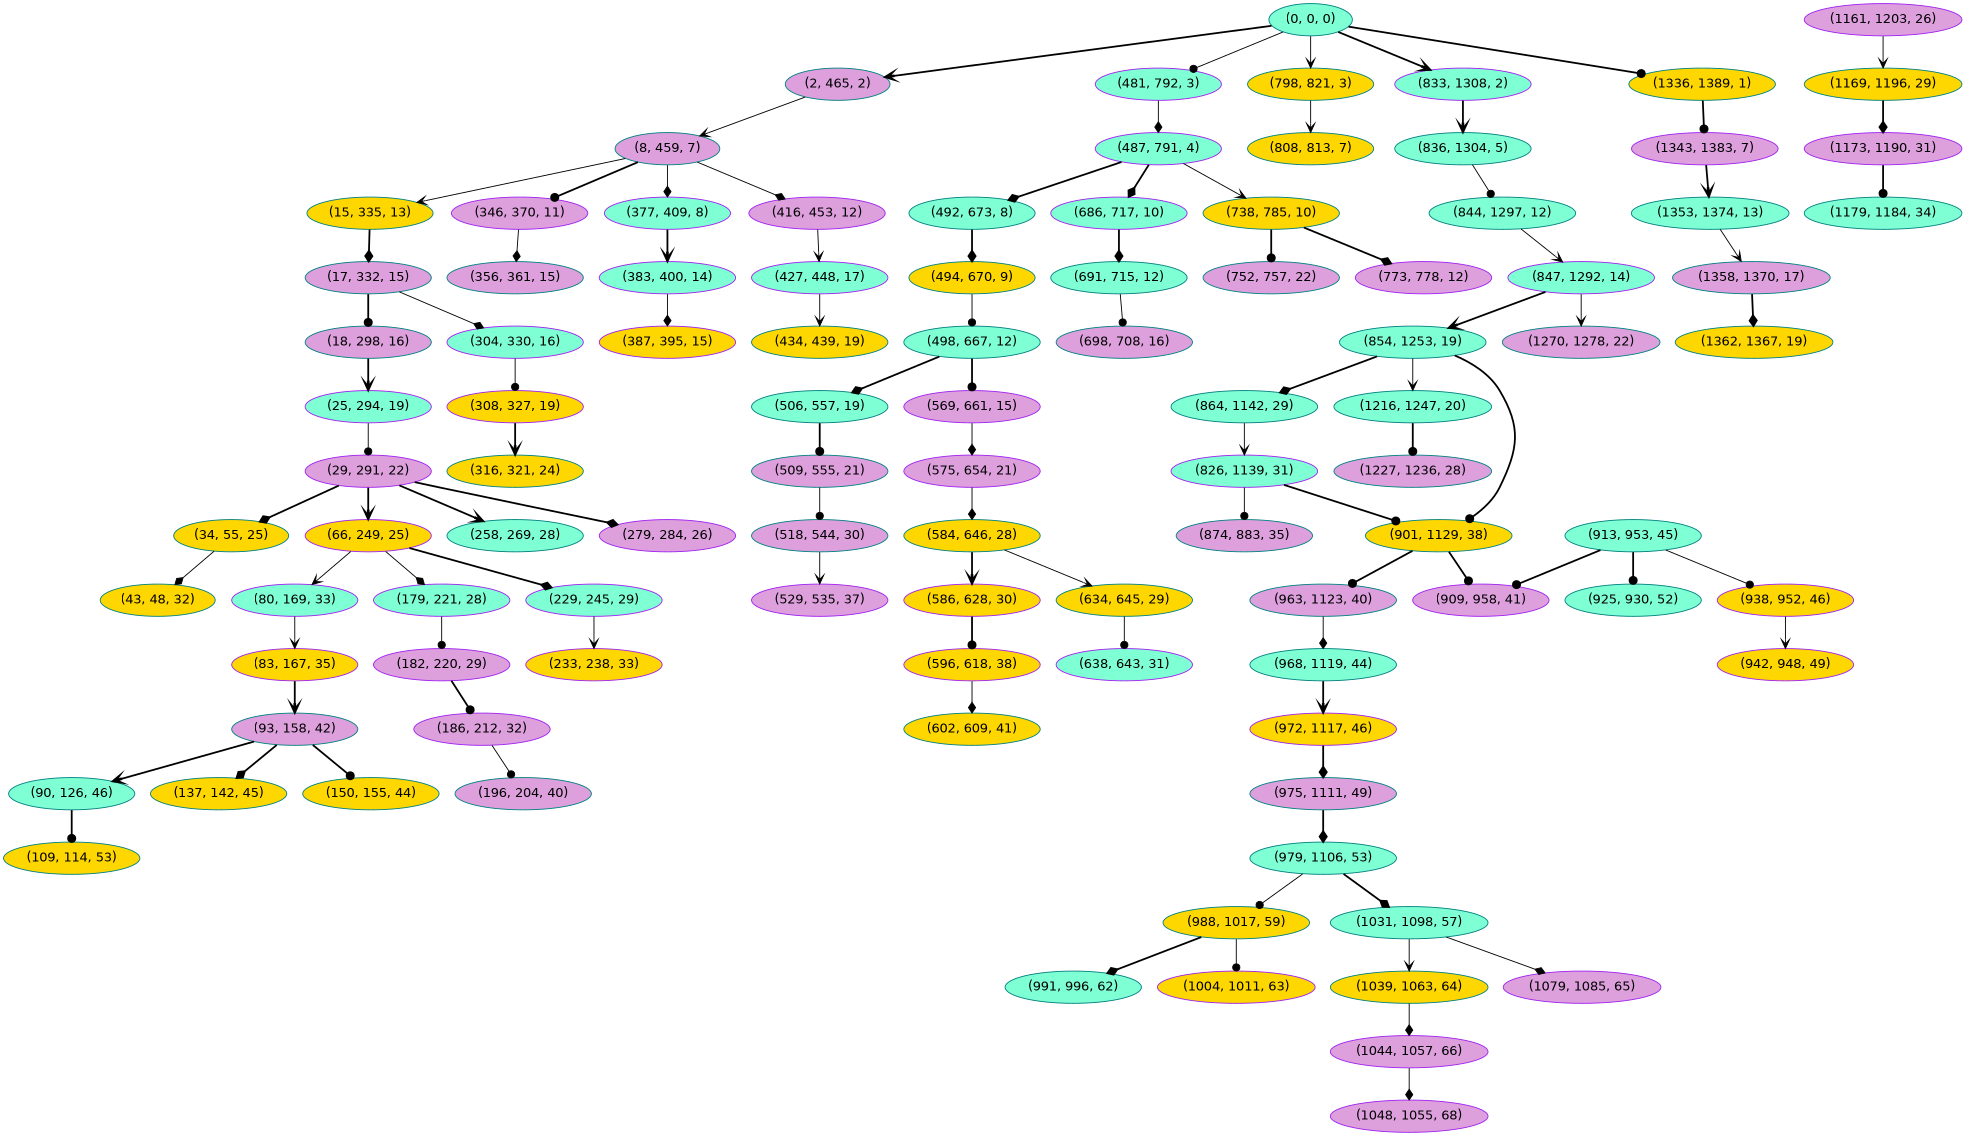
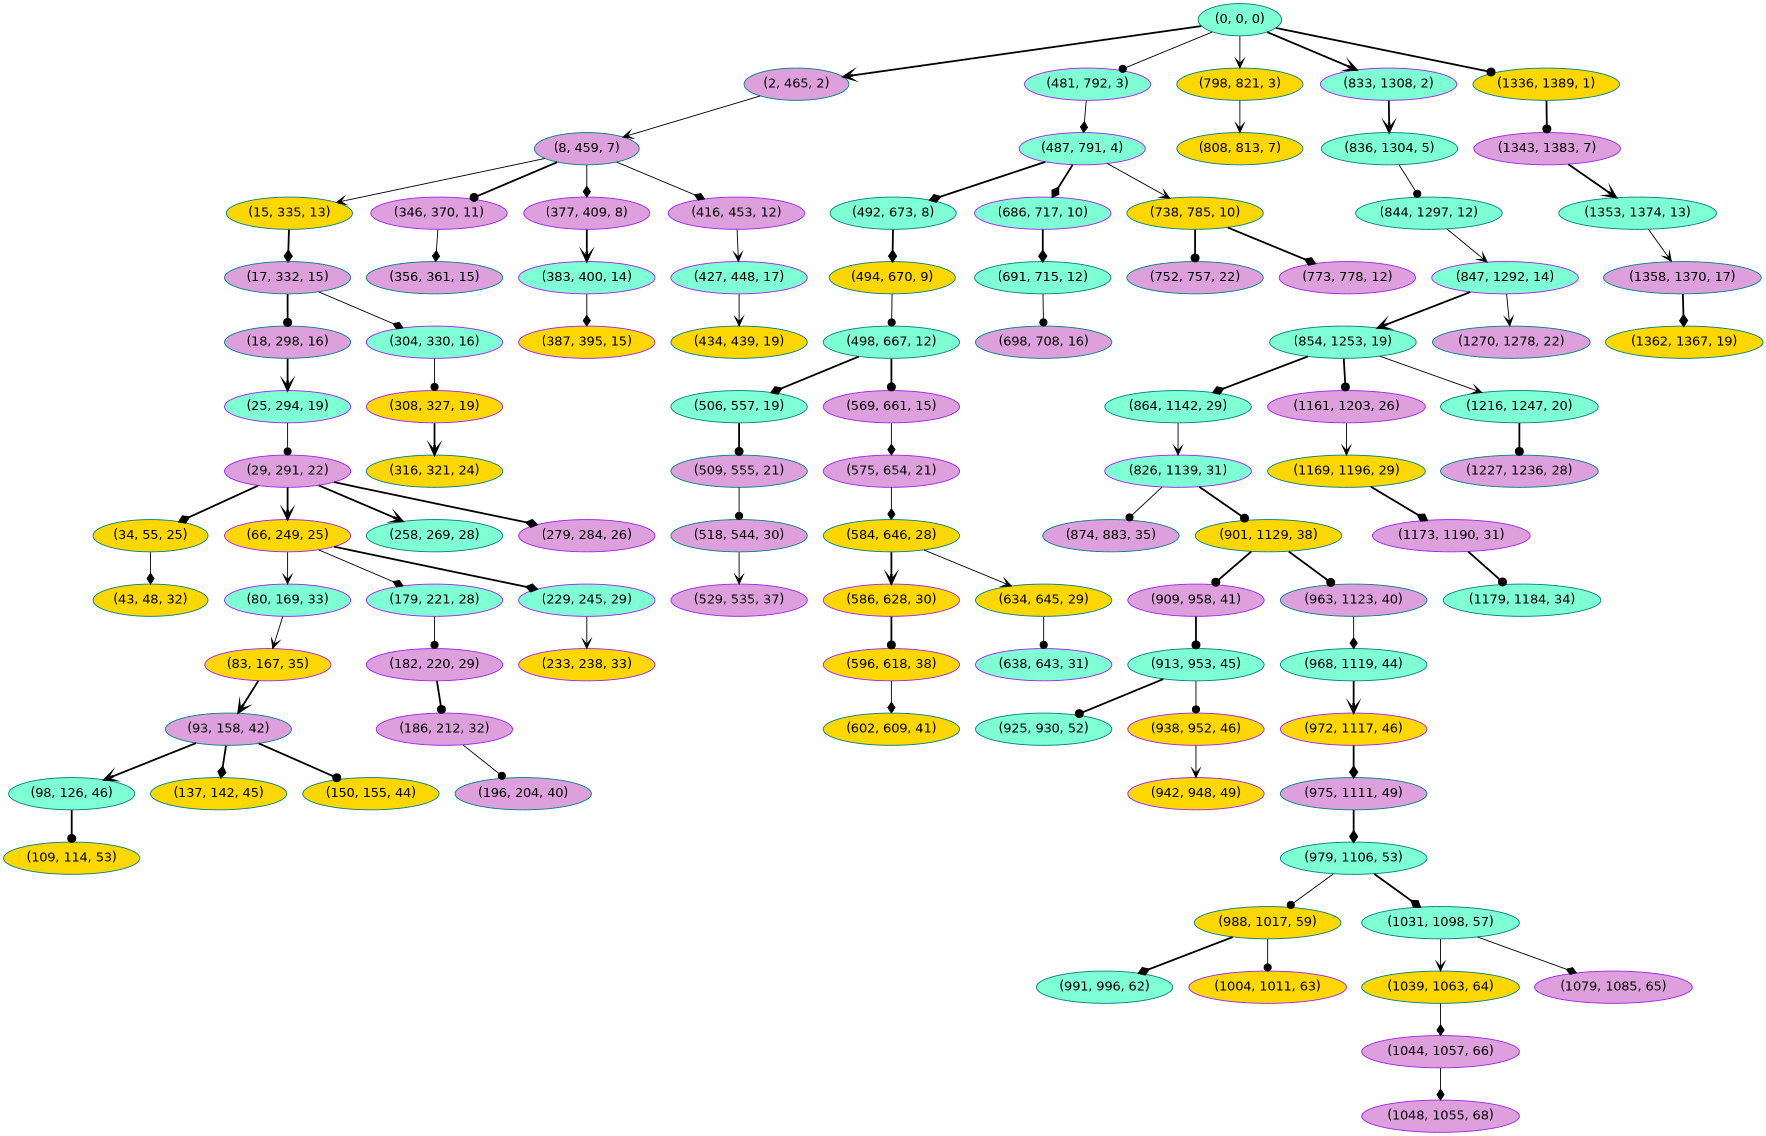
(667, 213) -> (587, 213)
(1514, 430) -> (1344, 371)
(1560, 567) -> (1196, 629)
(72, 794) -> (72, 794)
